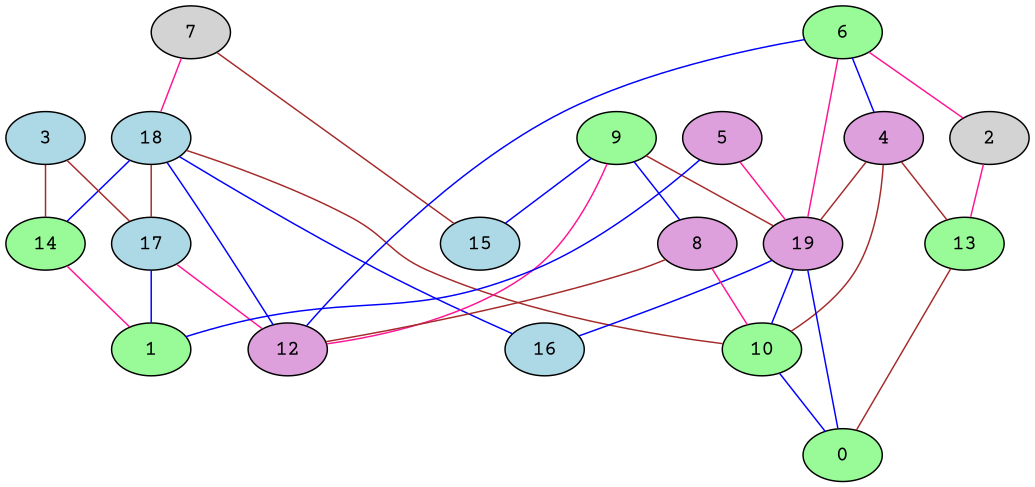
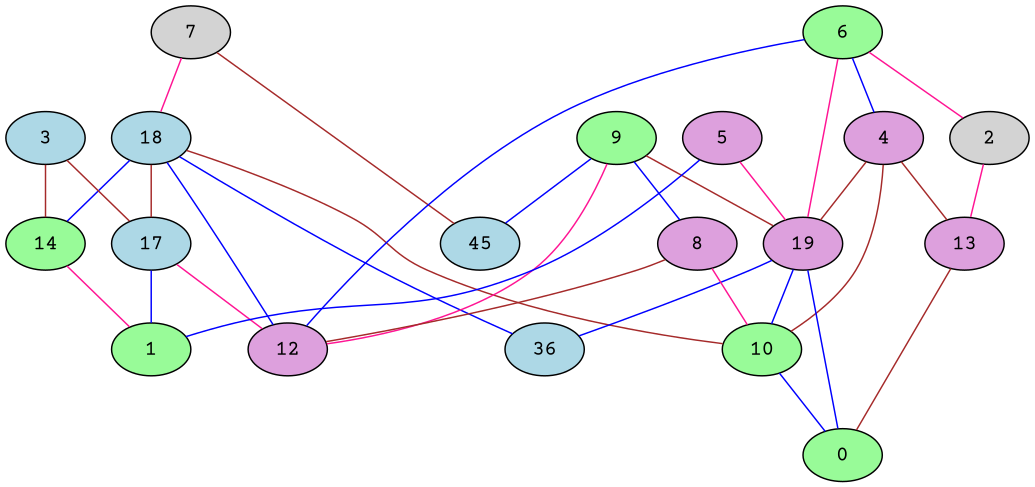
(480, 244) -> (480, 244)
(965, 244) -> (965, 244)
(545, 349) -> (545, 349)
